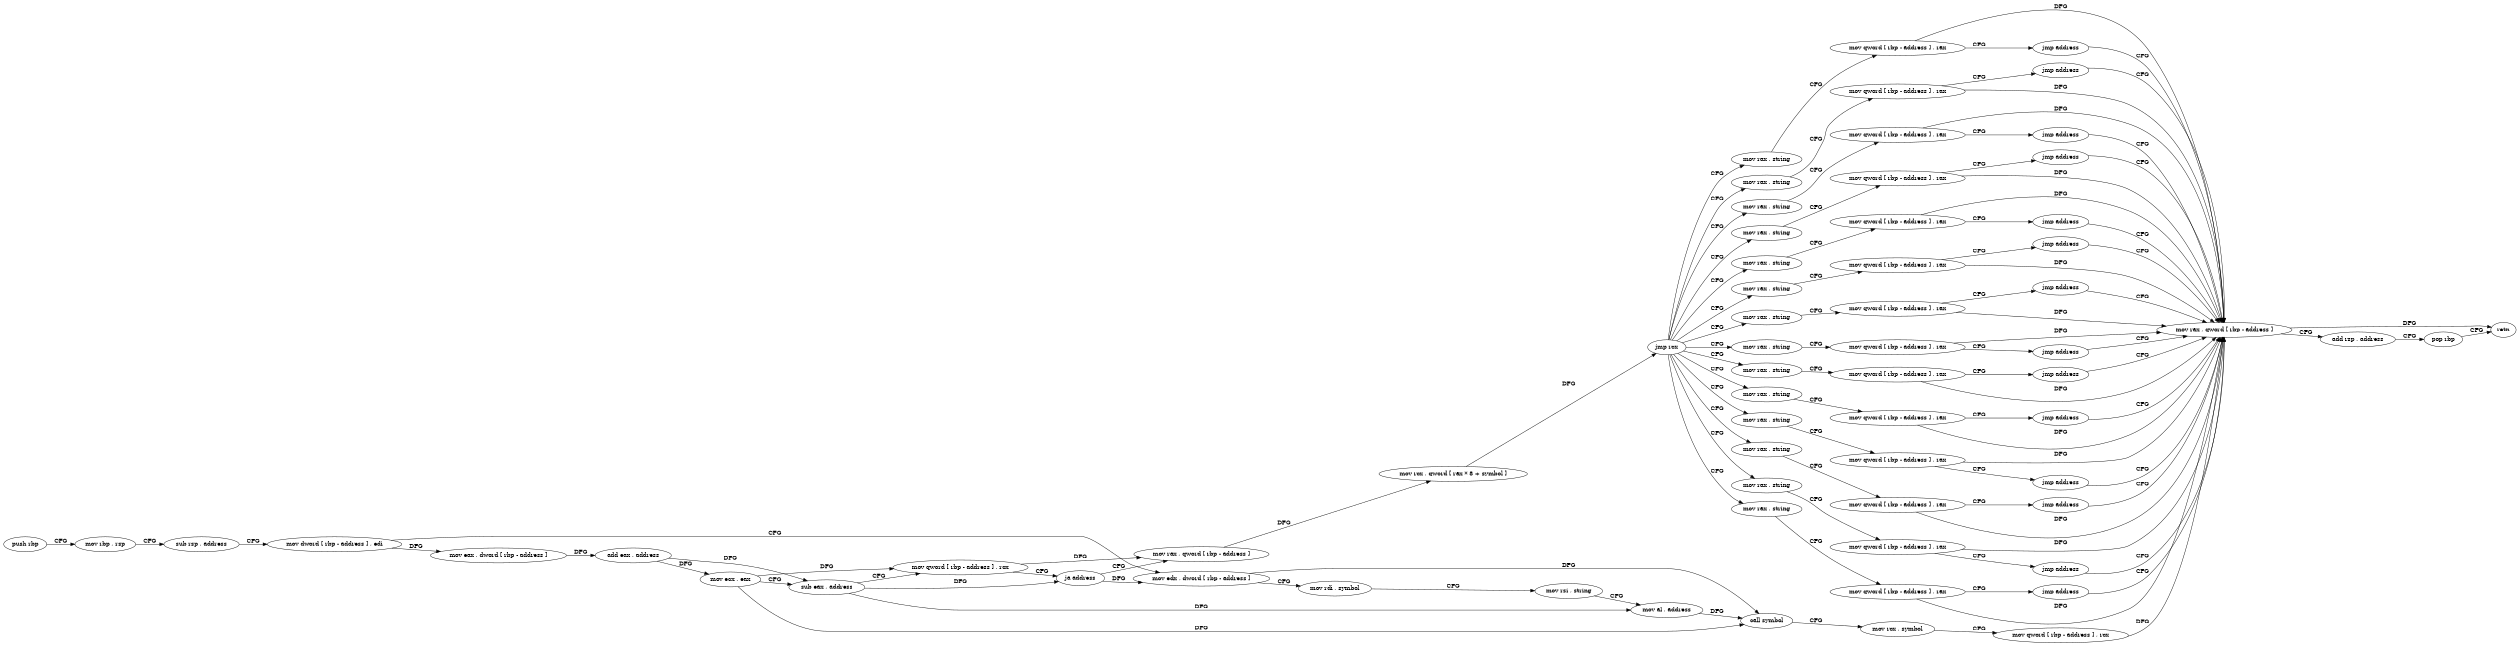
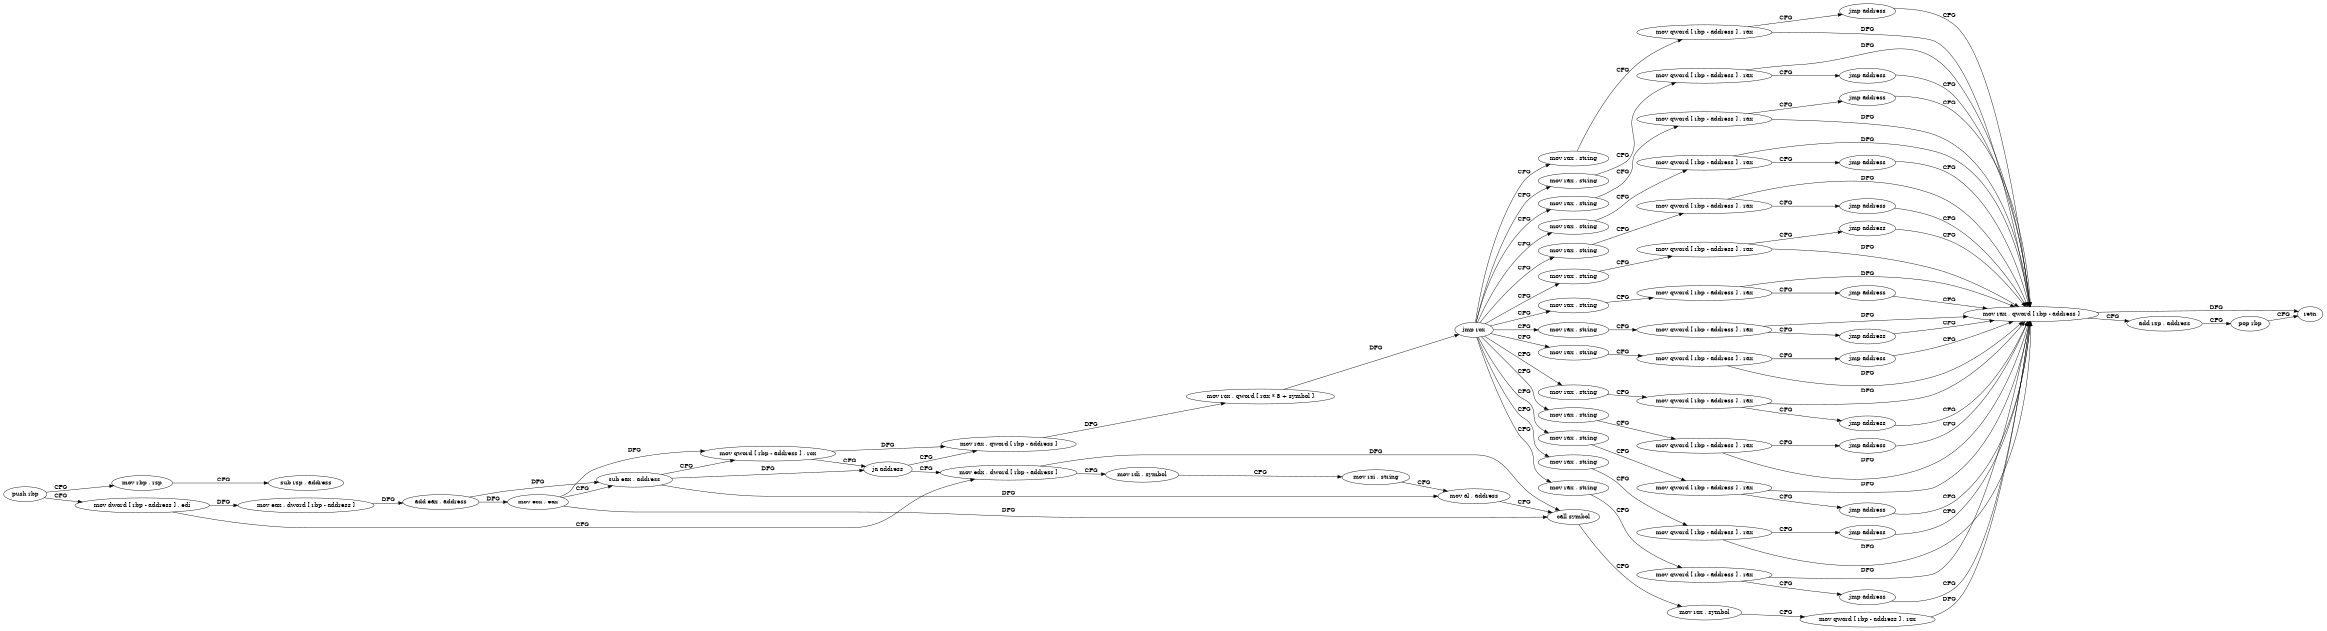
(251, 544) -> (61, 500)
(1119, 579) -> (926, 469)
(1717, 612) -> (1524, 502)
